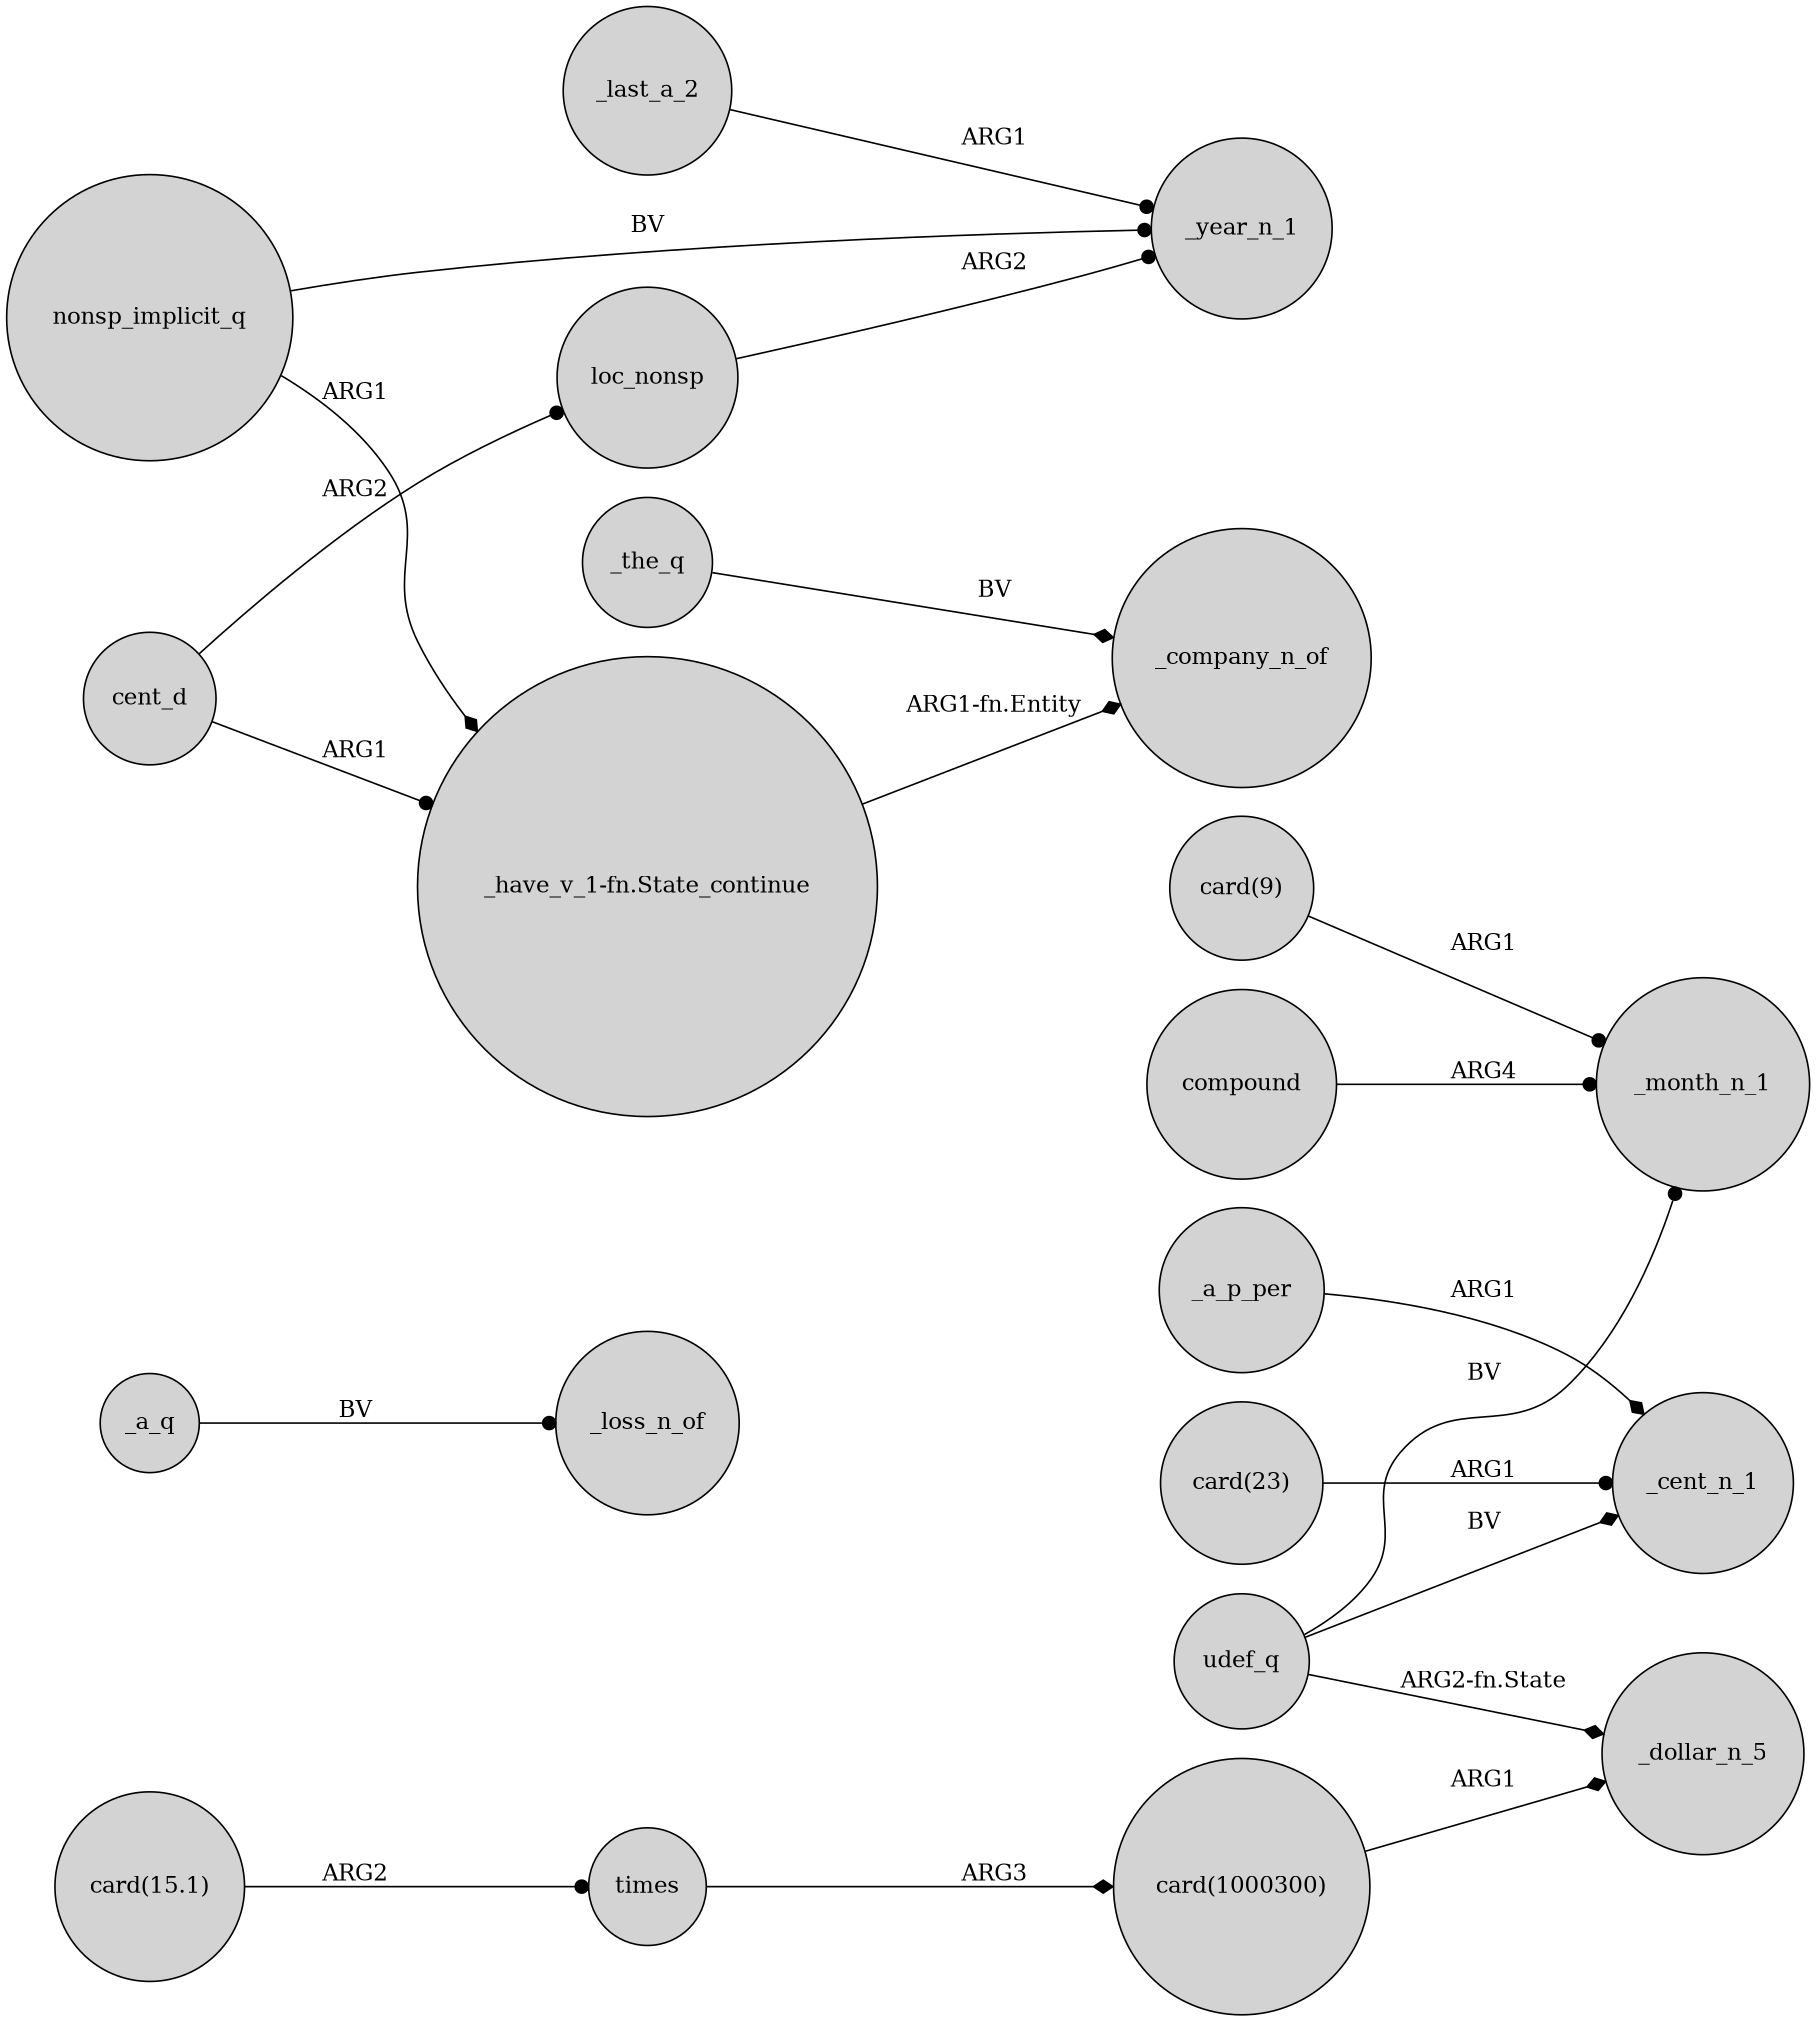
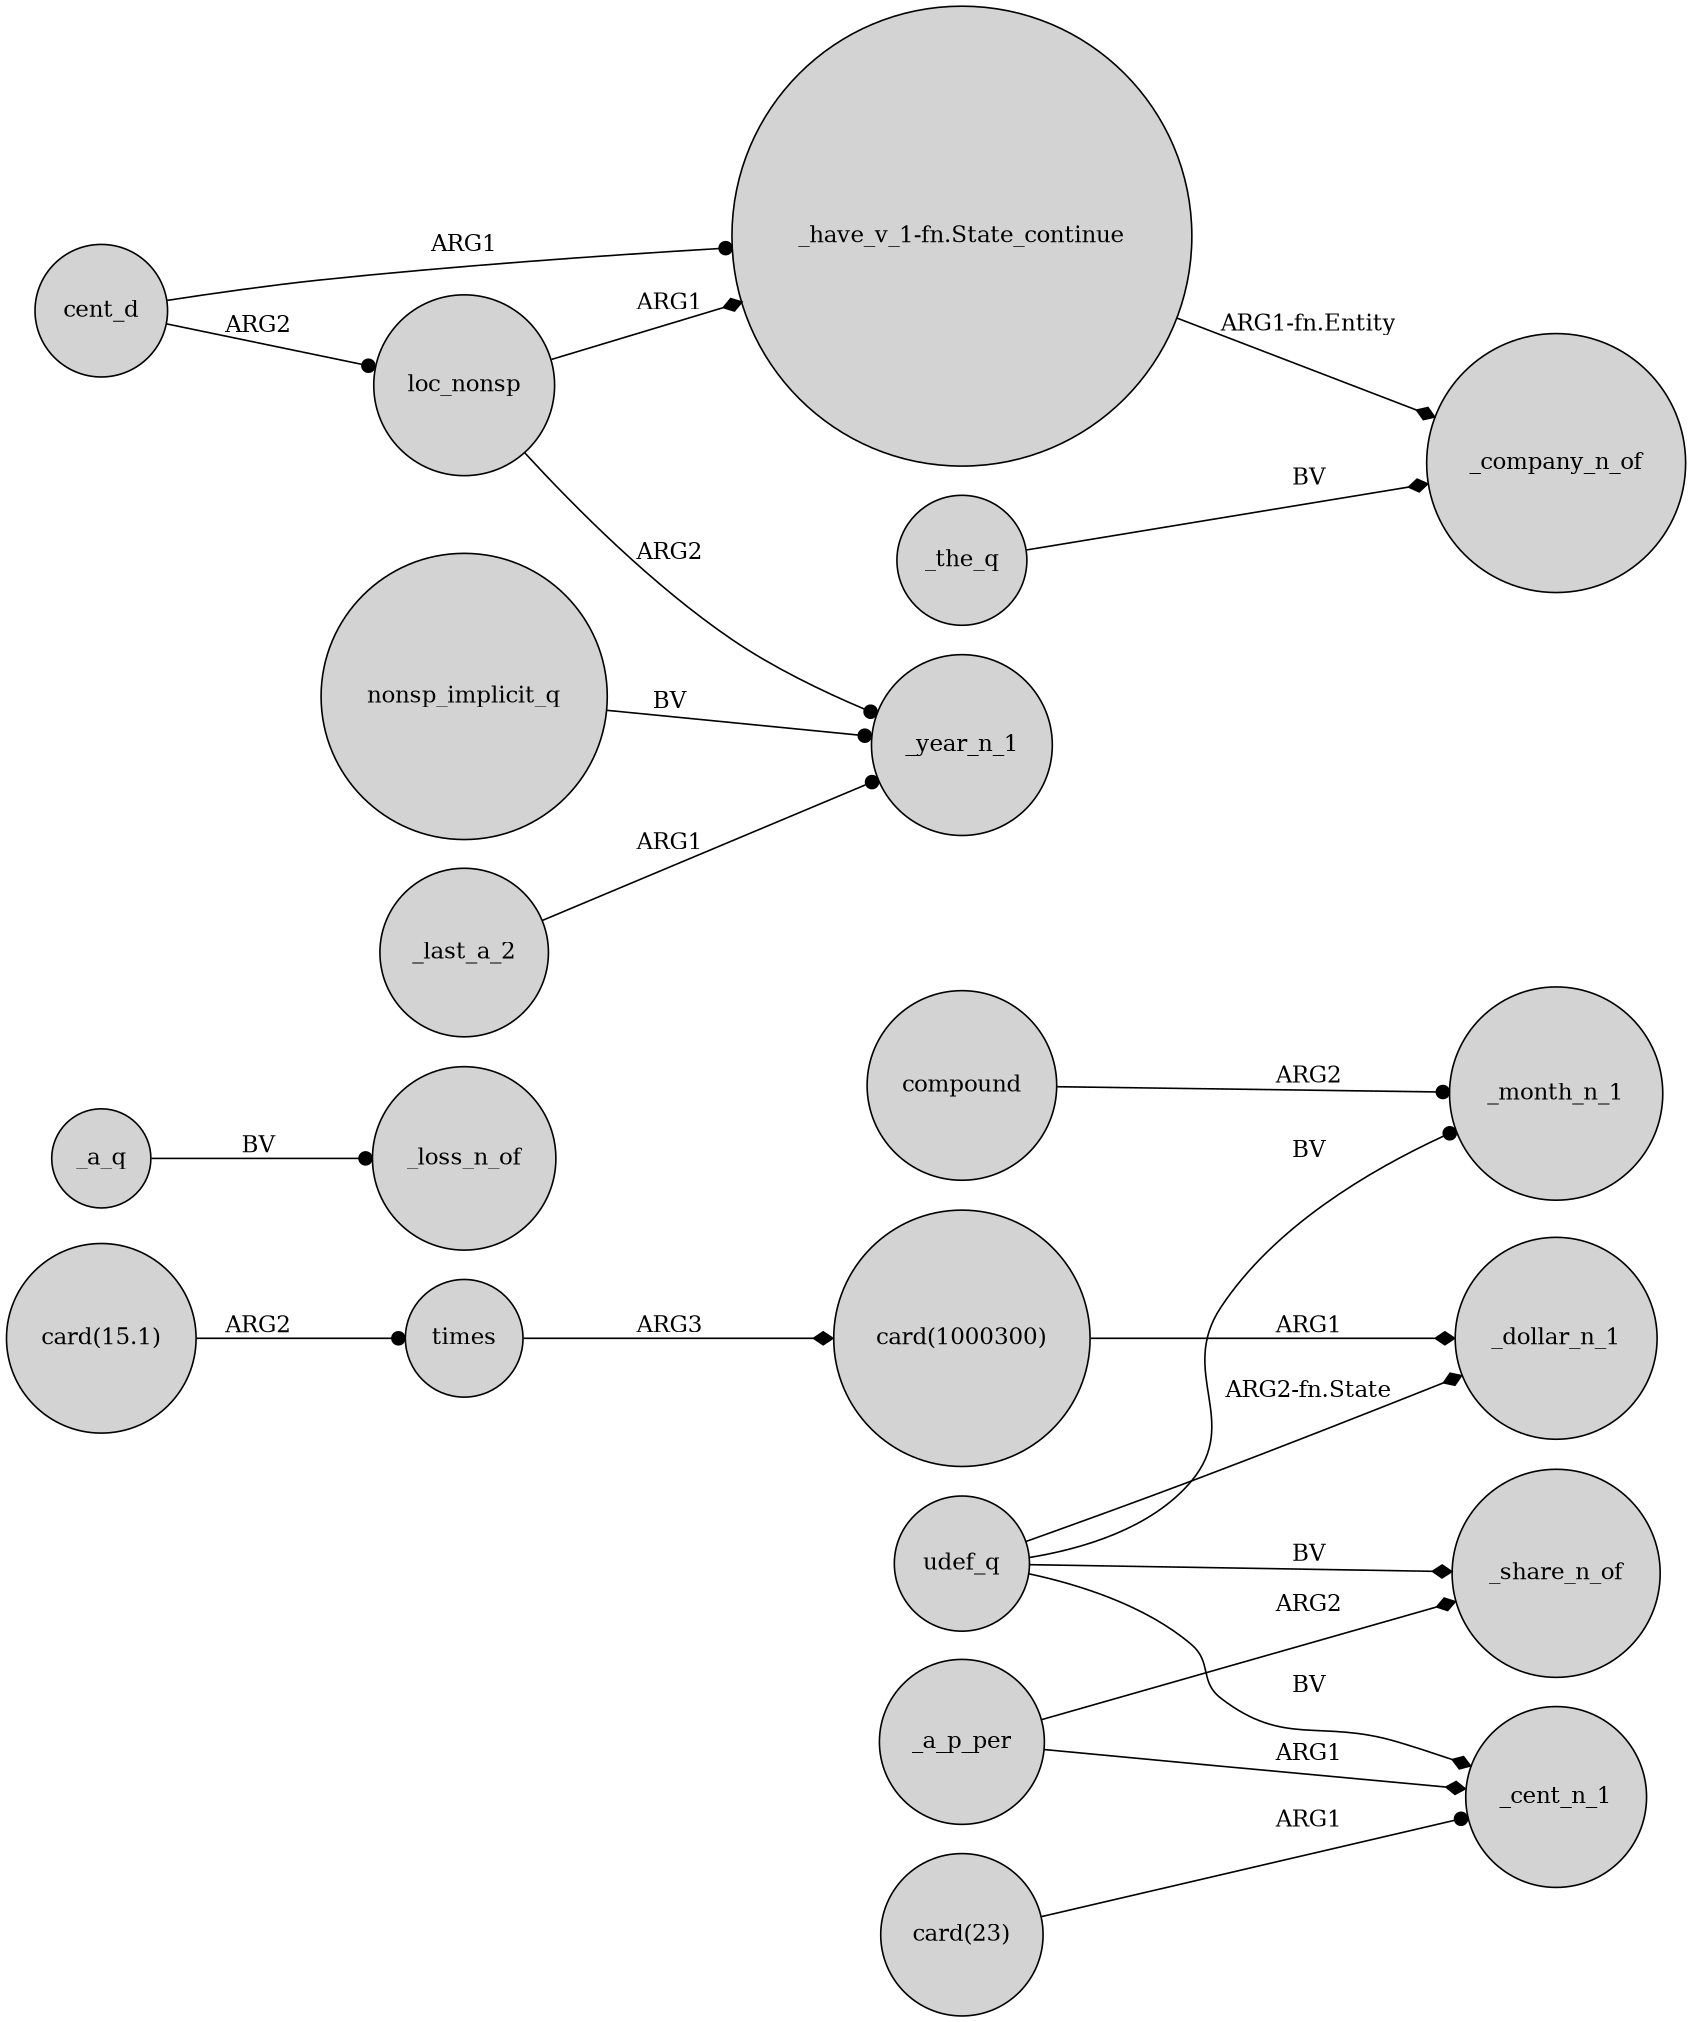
(407, 528) -> (637, 334)
(1242, 888) -> none
(1484, 1072) -> (1309, 1076)
none -> (1556, 1573)
(1703, 1754) -> (1556, 1338)
